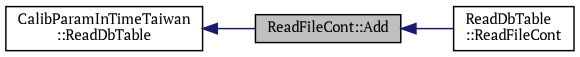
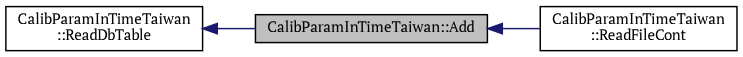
(328, 29) -> (371, 29)
(514, 29) -> (639, 29)
